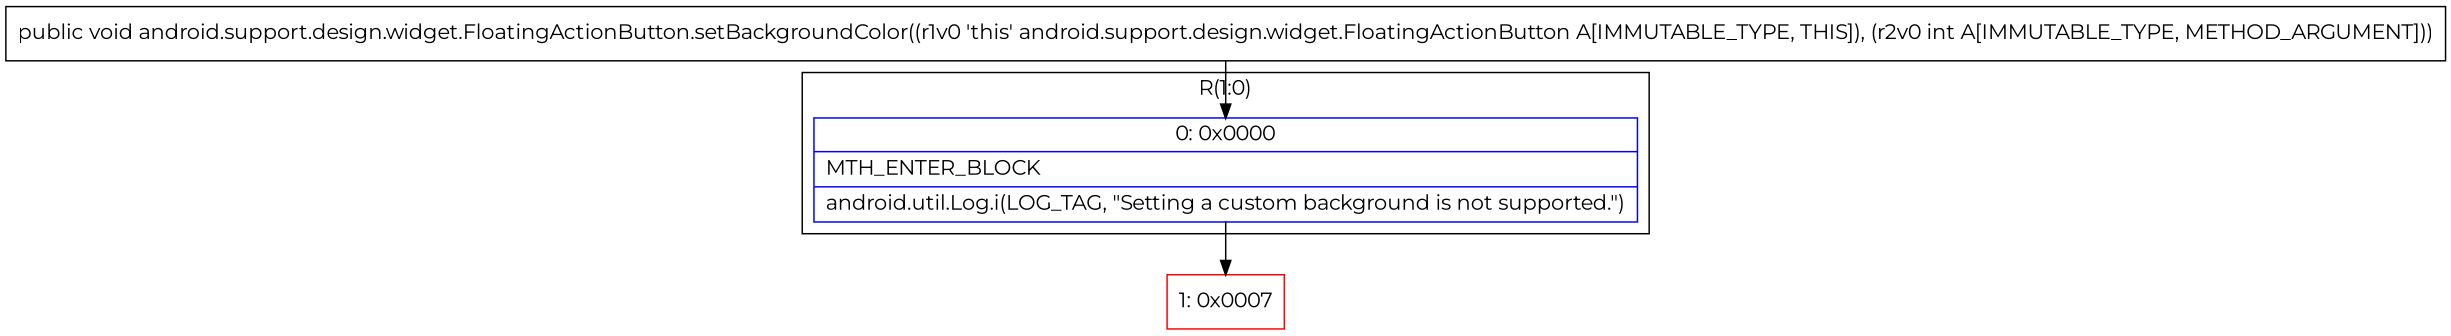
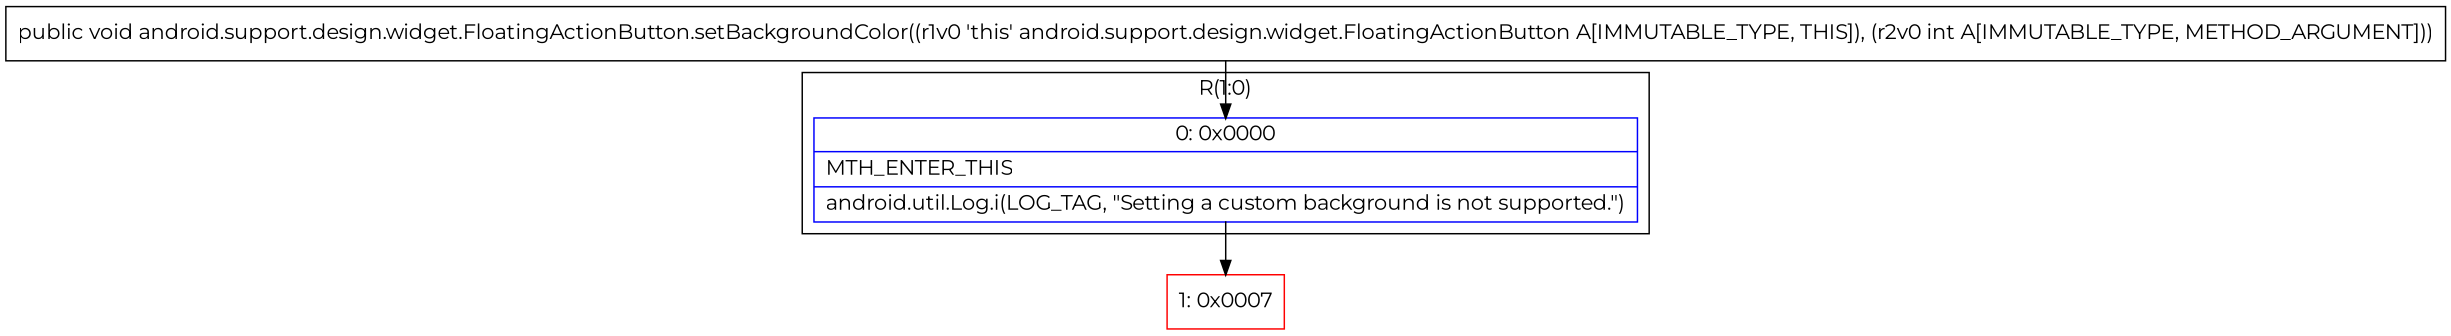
(933, 169) -> (919, 169)
